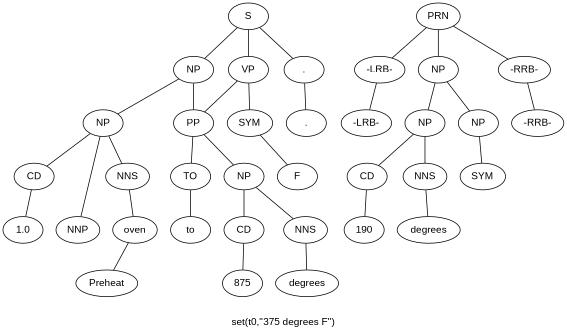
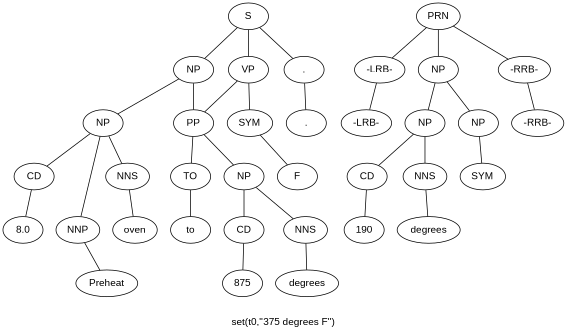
(23, 230) -> (23, 230)
(121, 256) -> (92, 256)
